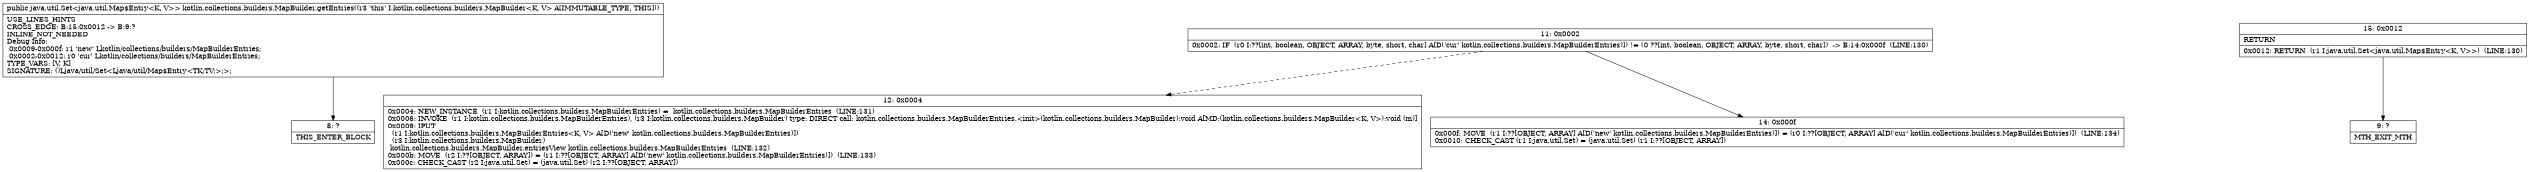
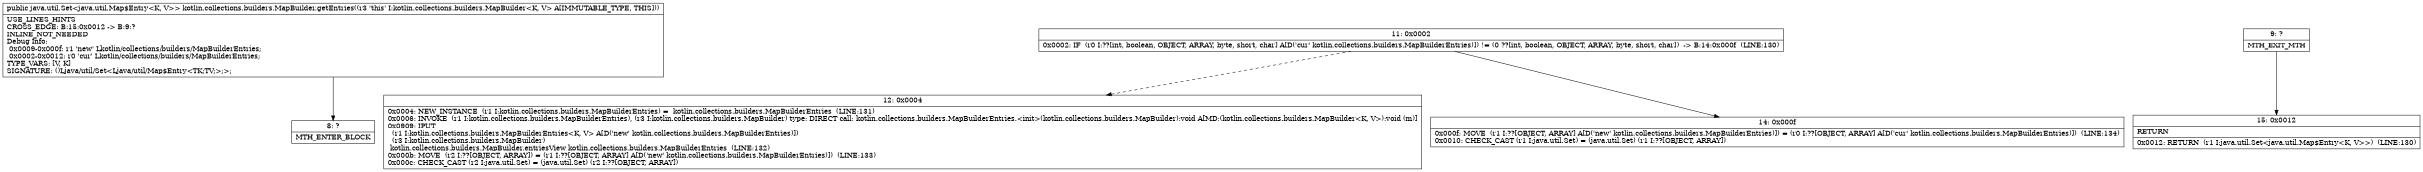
(2383, 86) -> (2277, 81)
(414, 126) -> (414, 126)
(333, 137) -> (333, 137)
